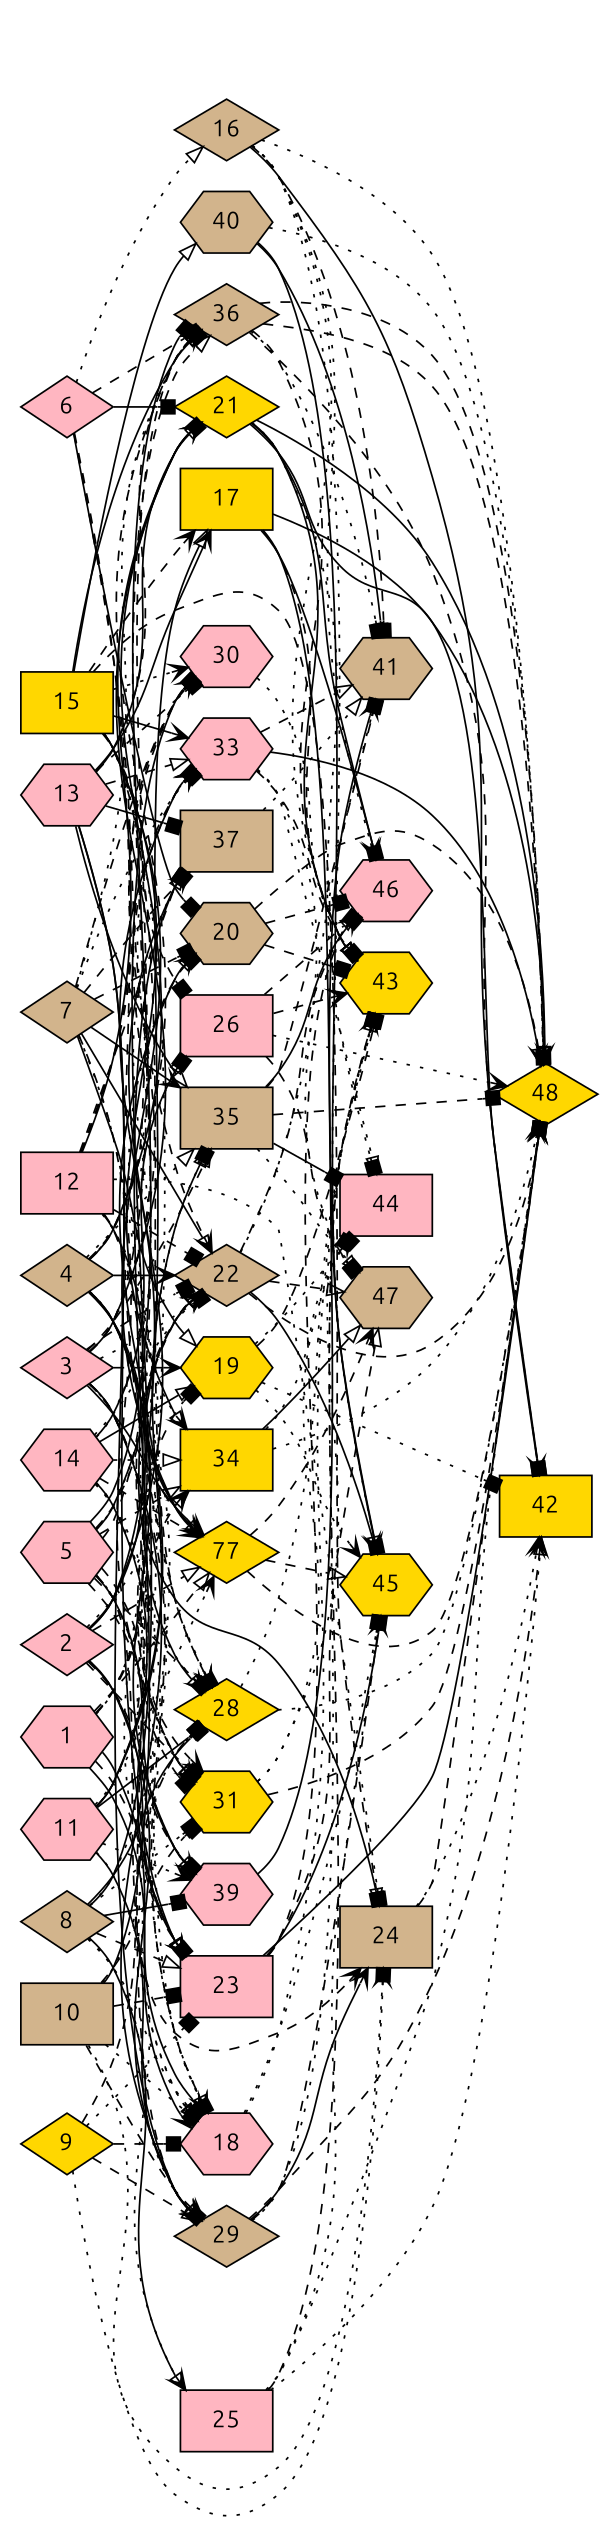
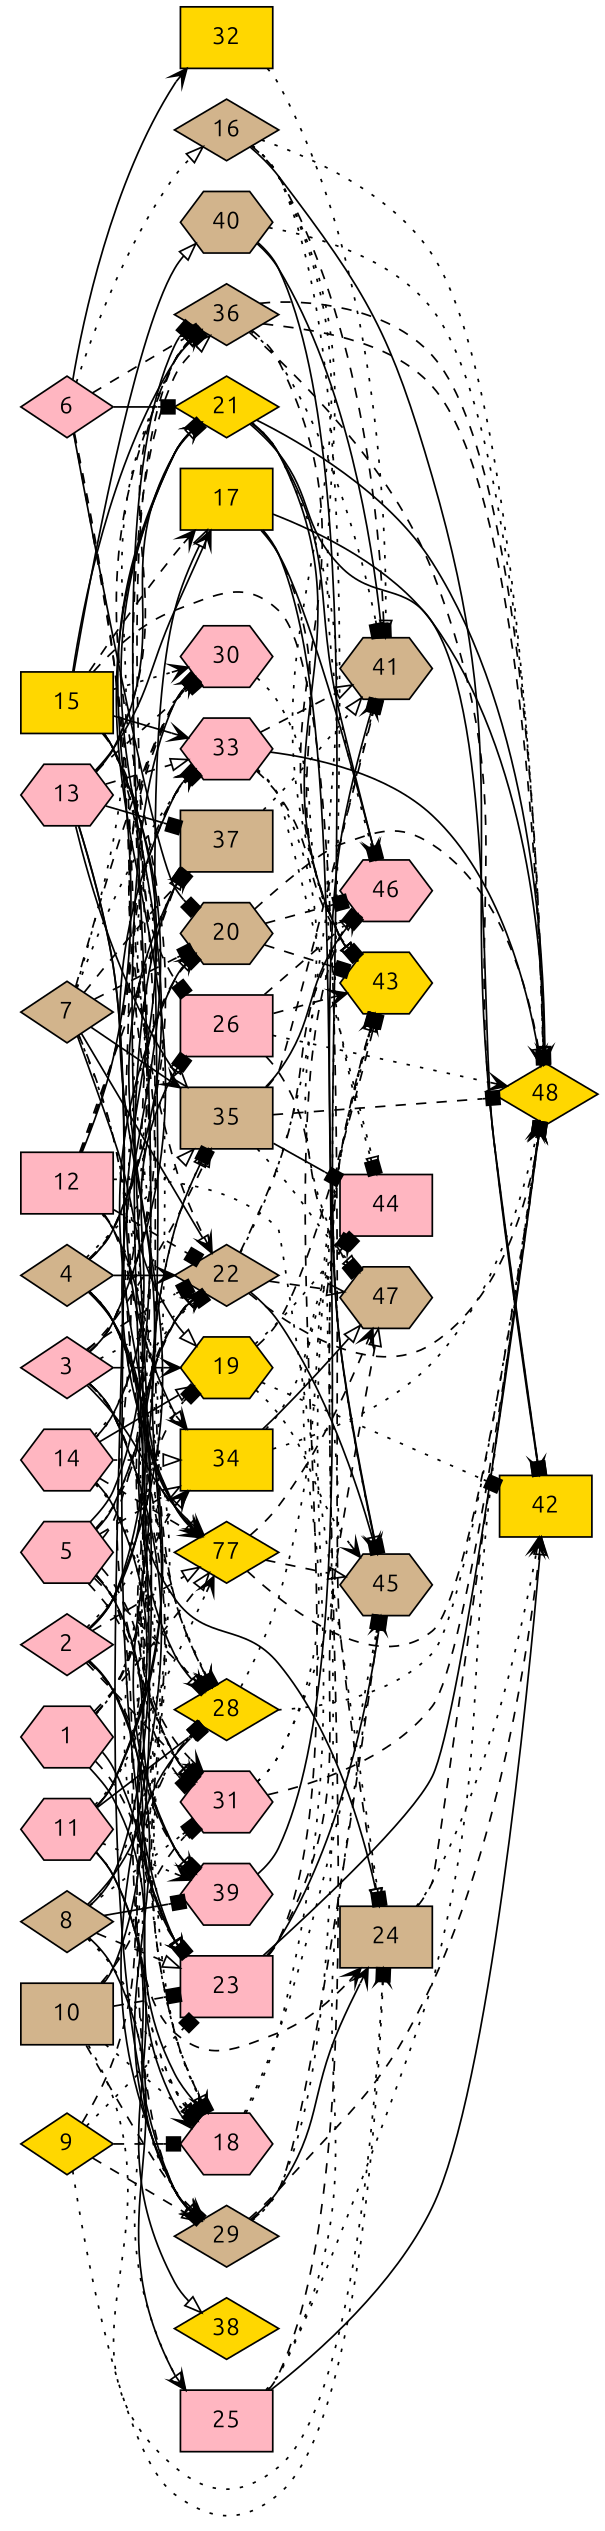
none -> (227, 38)
(386, 1585) -> (386, 1585)
(205, 1624) -> (205, 1624)
(227, 1802) -> (227, 1802)
(484, 2005) -> (484, 2005)
none -> (227, 2328)
